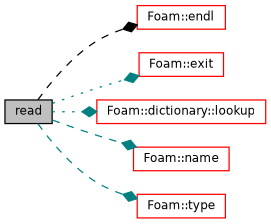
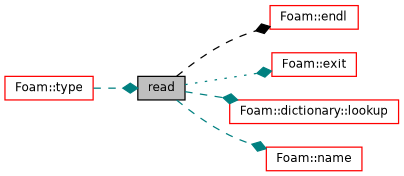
(67, 112) -> (204, 95)
(75, 166) -> (108, 88)
